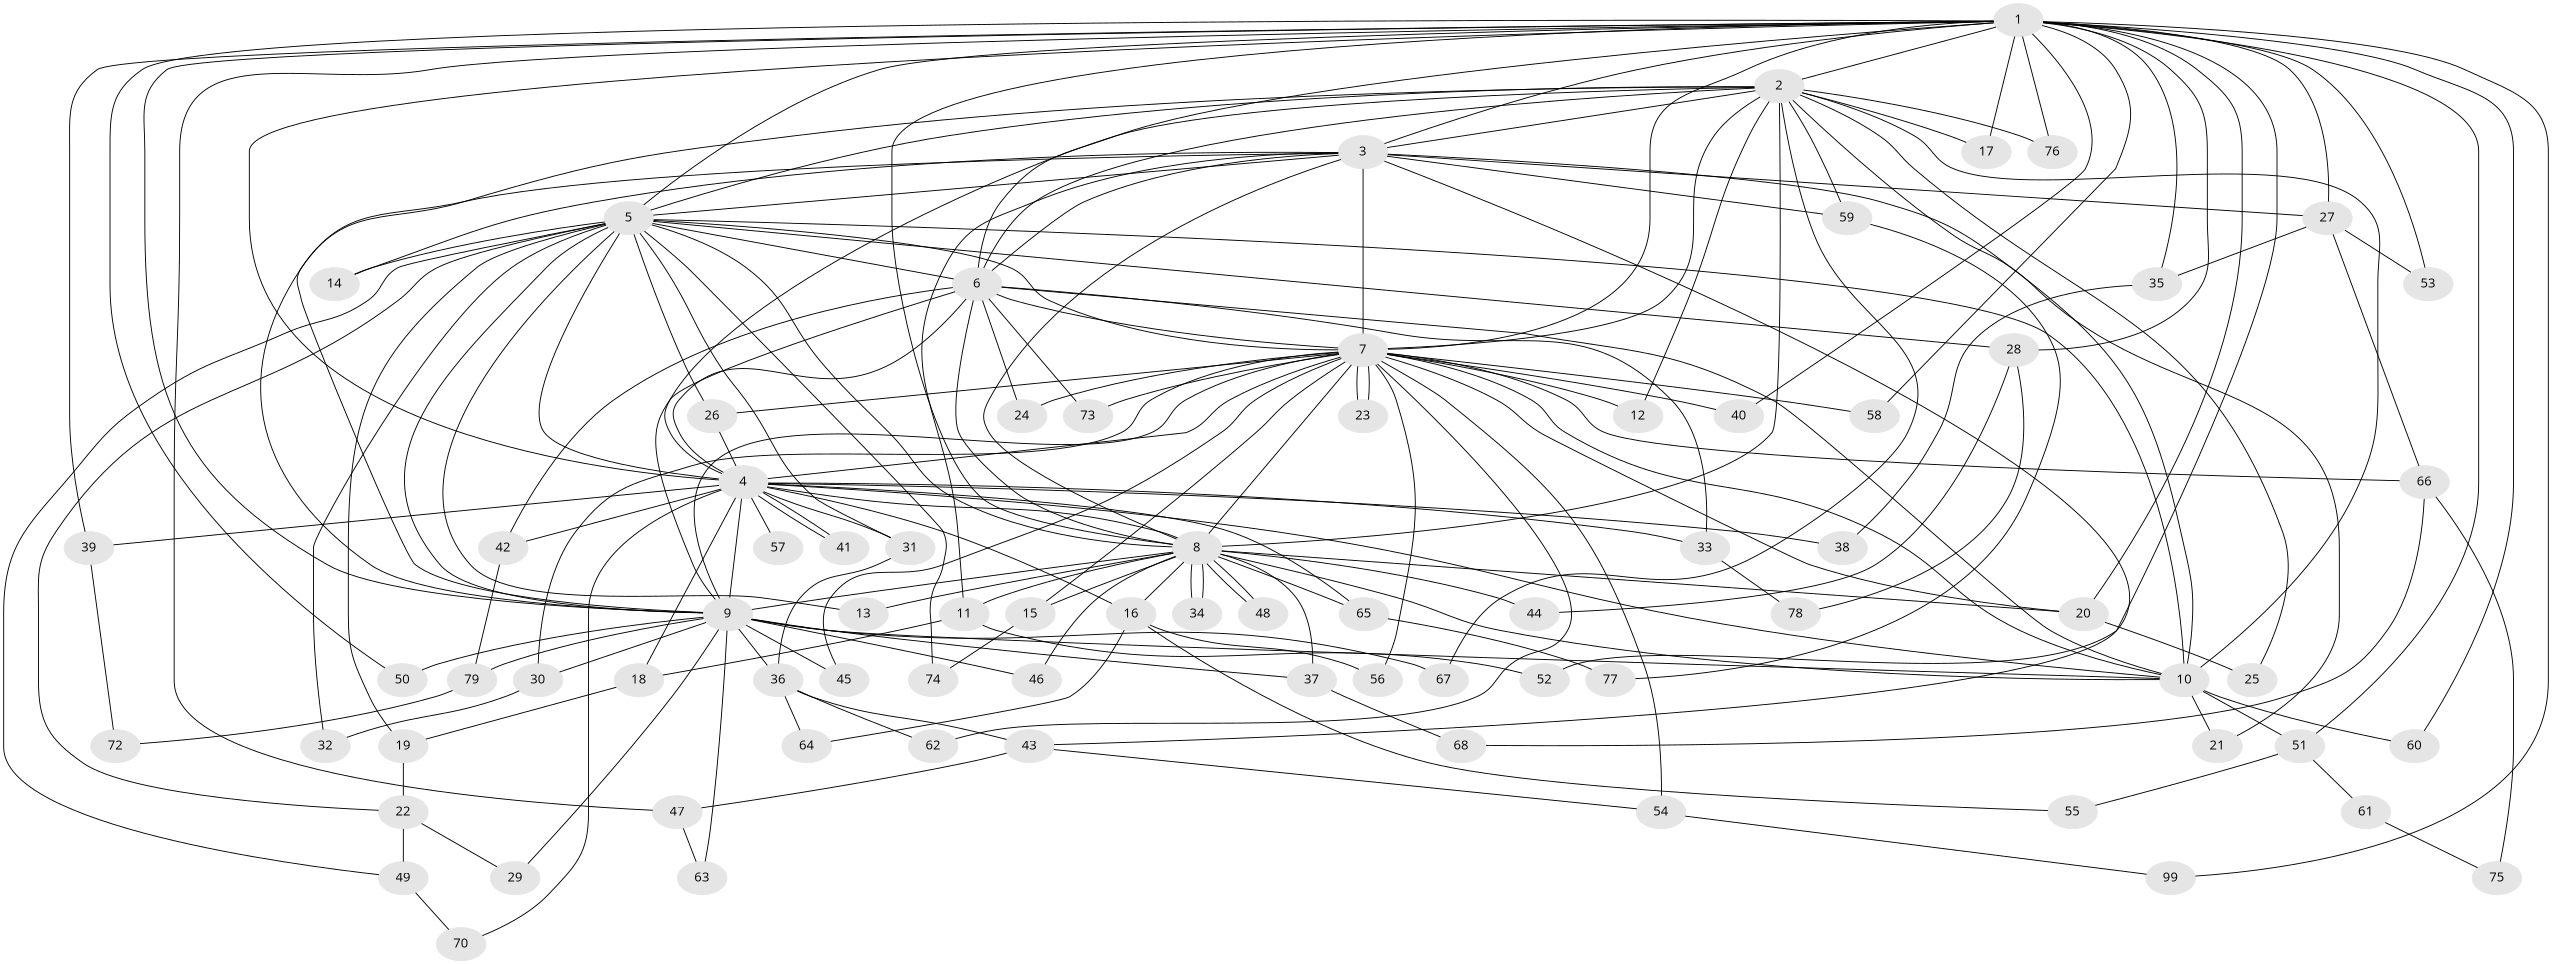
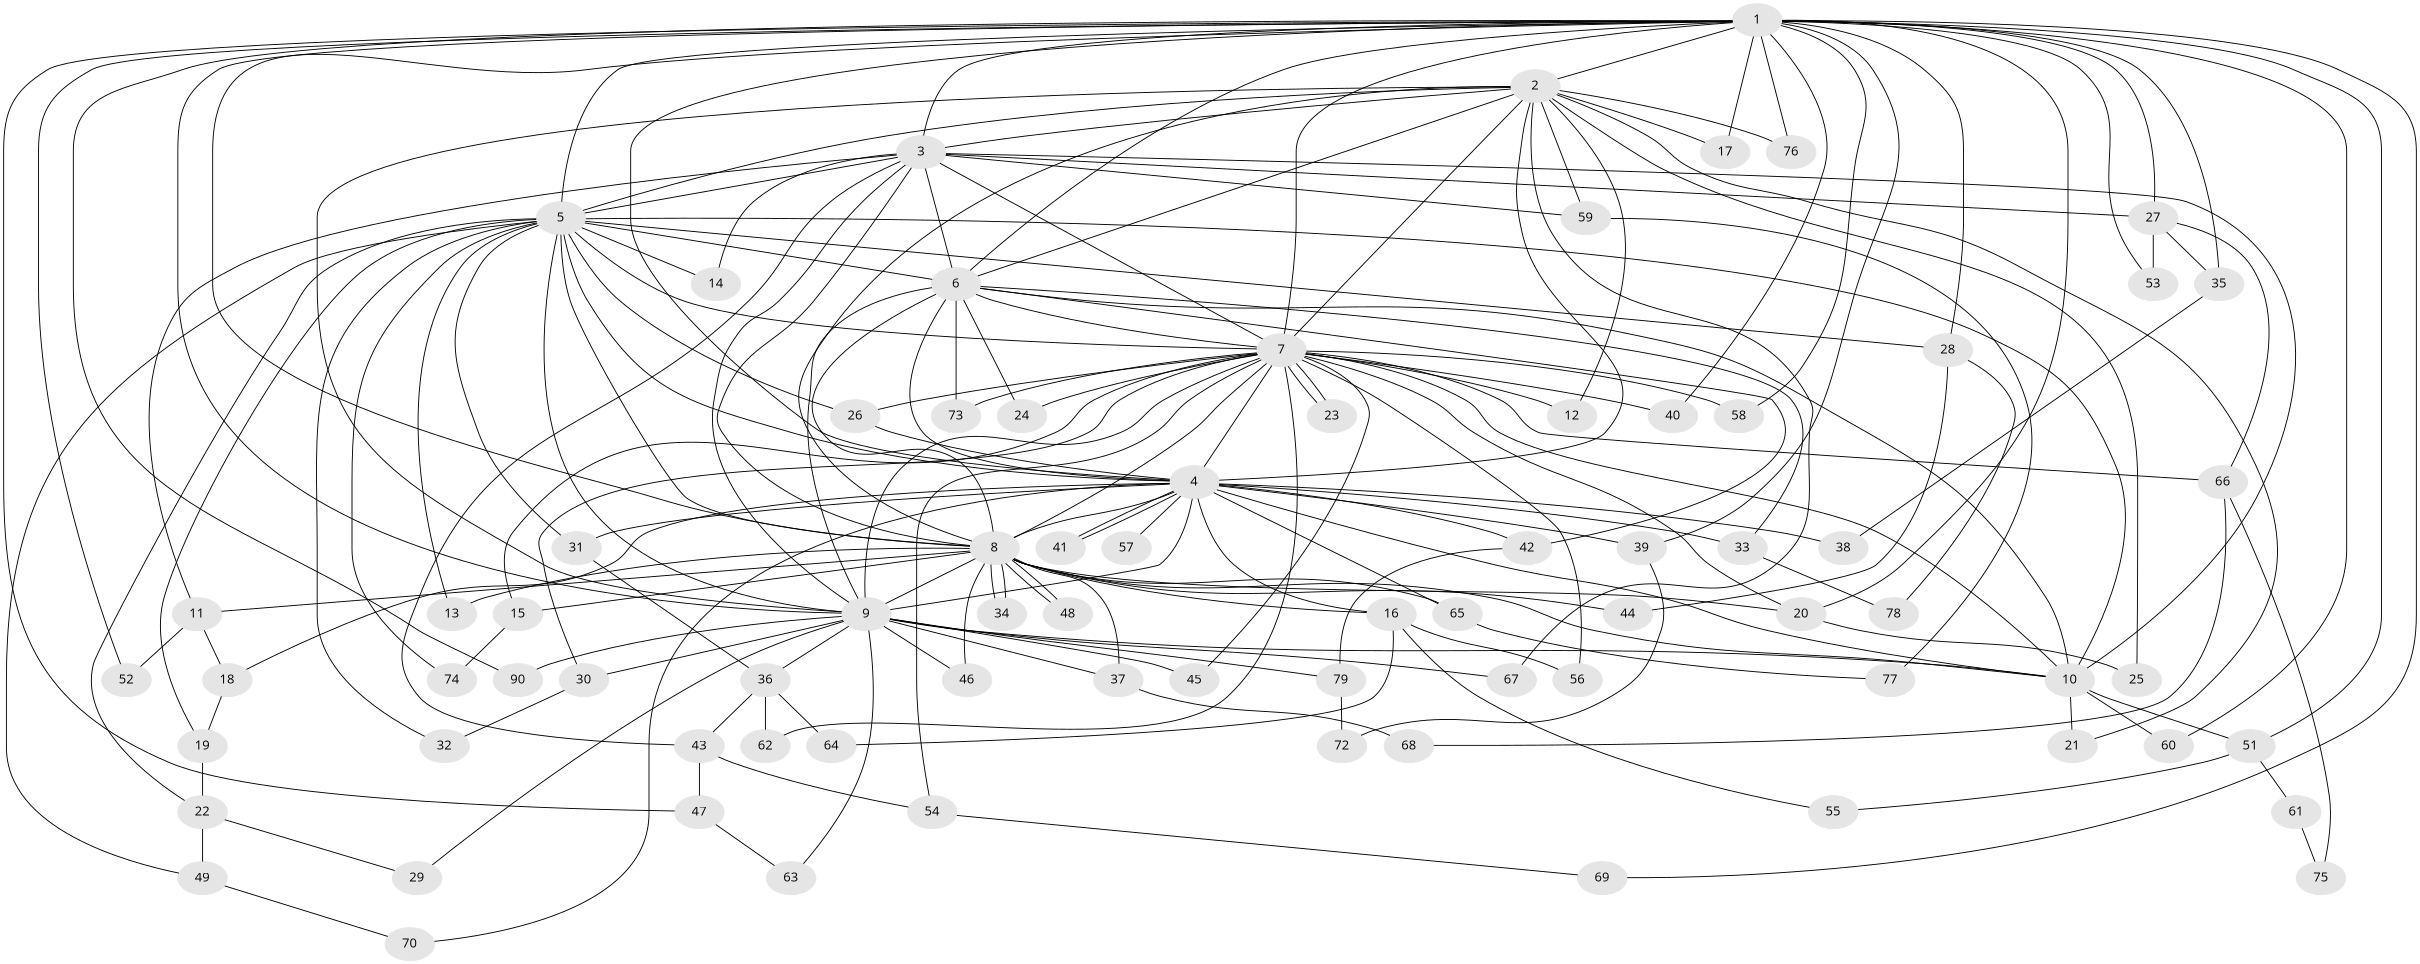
(2339, 190) -> none
(402, 680) -> (518, 680)
(2171, 878) -> (1602, 878)
